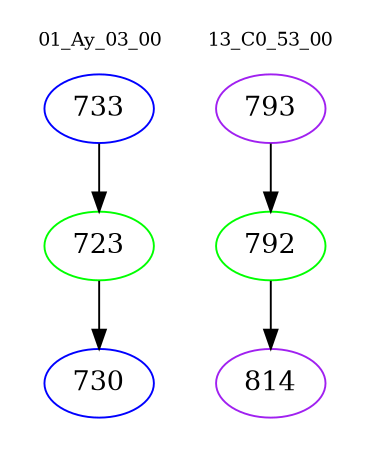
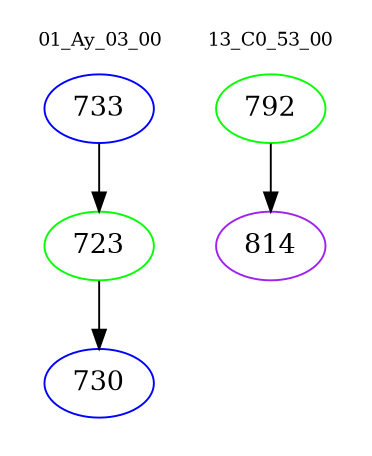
(271, 109) -> none
